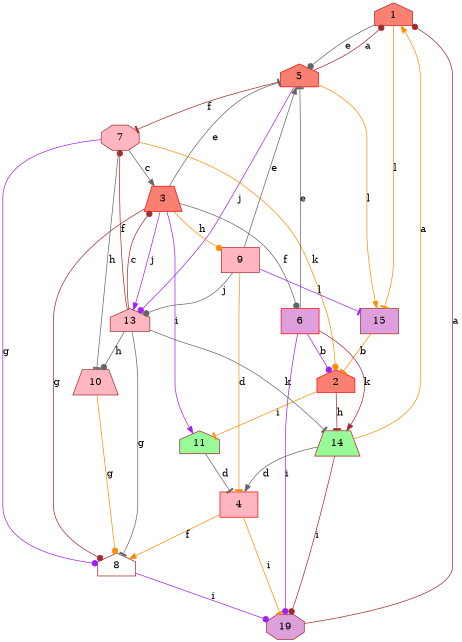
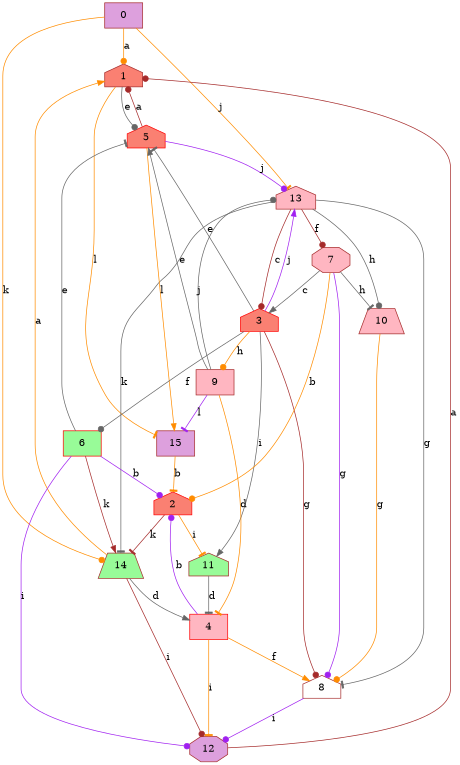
none -> (124, 15)
(208, 102) -> none
(163, 199) -> (259, 321)
(315, 260) -> (313, 382)
(175, 320) -> (257, 445)
(300, 321) -> (82, 443)
(340, 413) -> (153, 535)
none -> (174, 571)
(285, 627) -> (209, 749)
